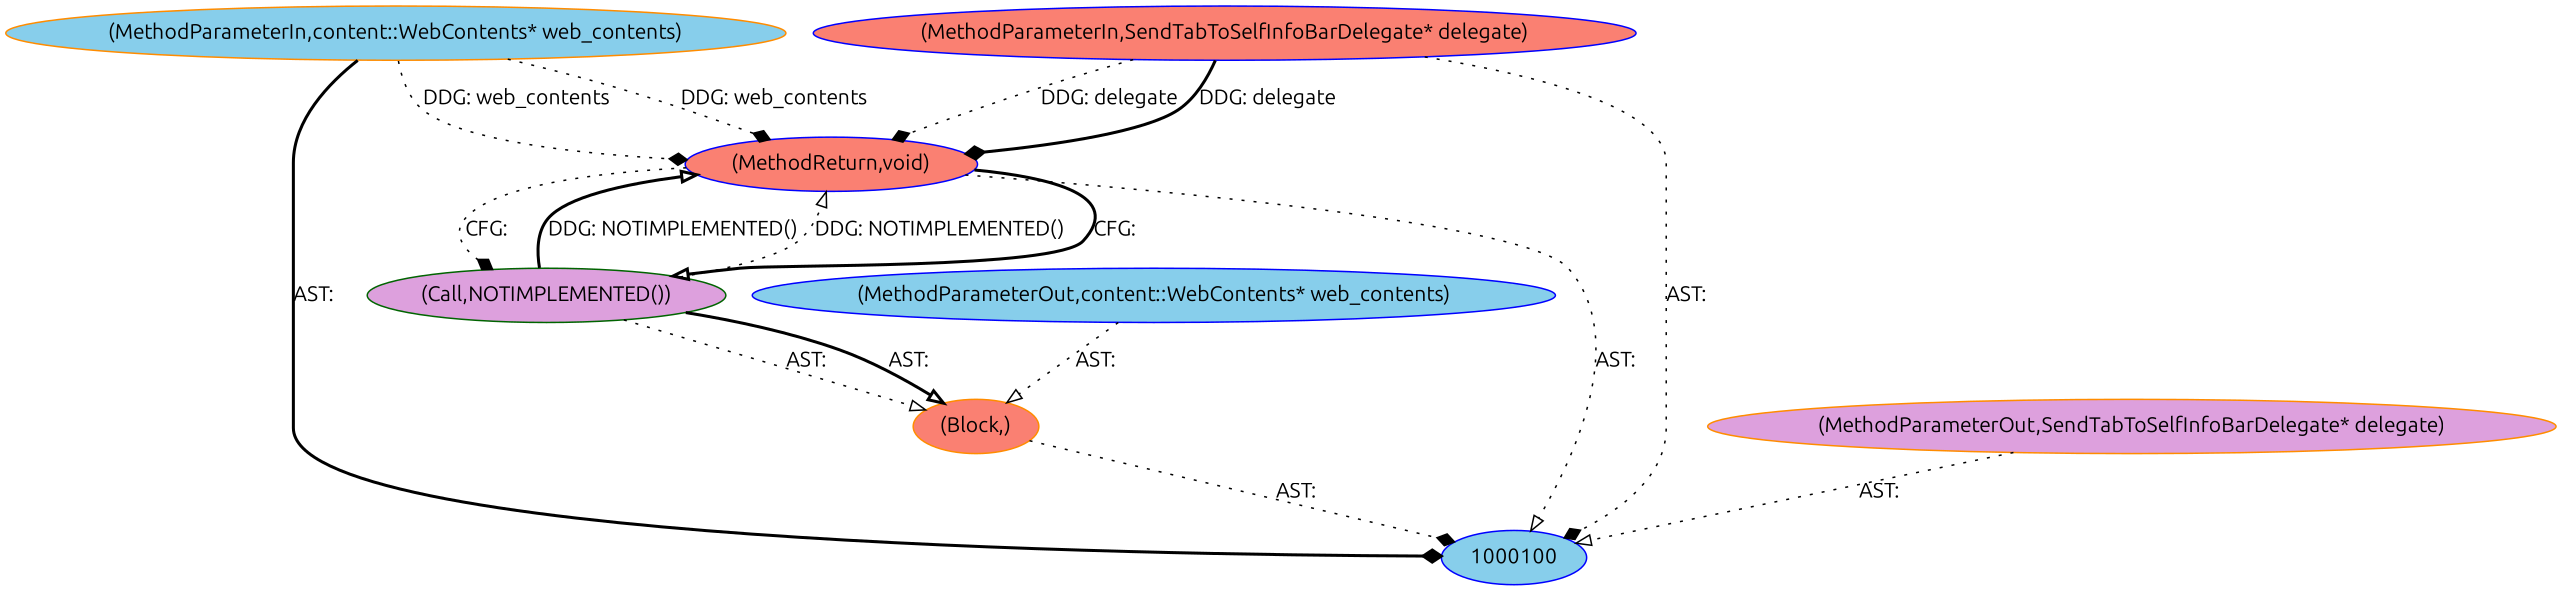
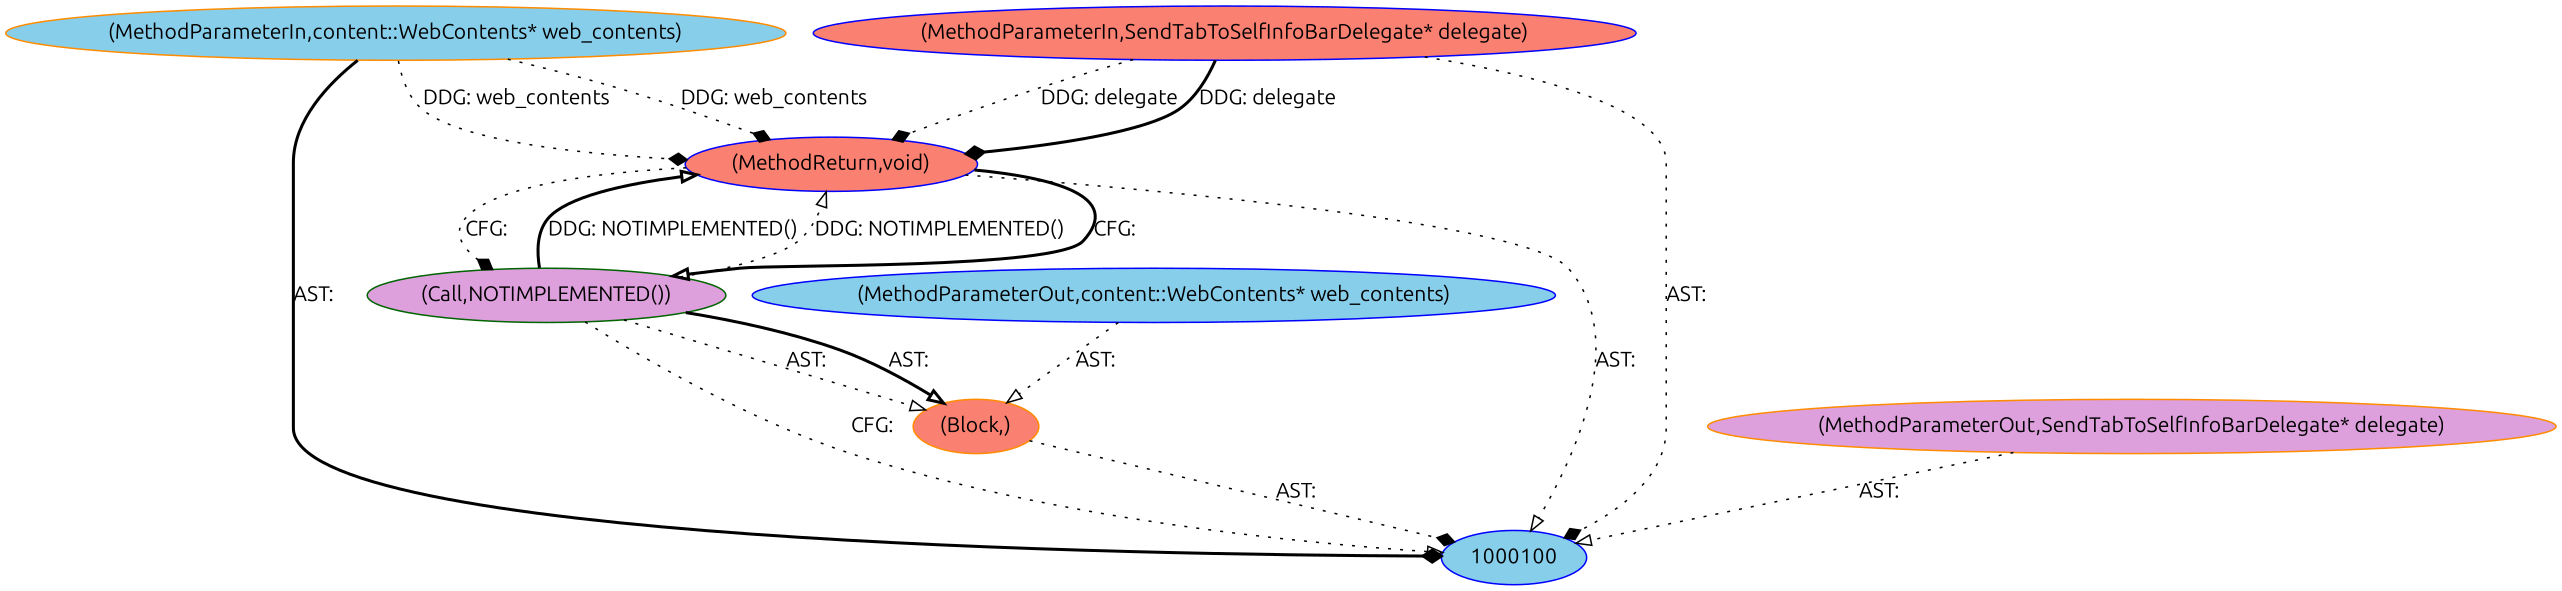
none -> (990, 491)
